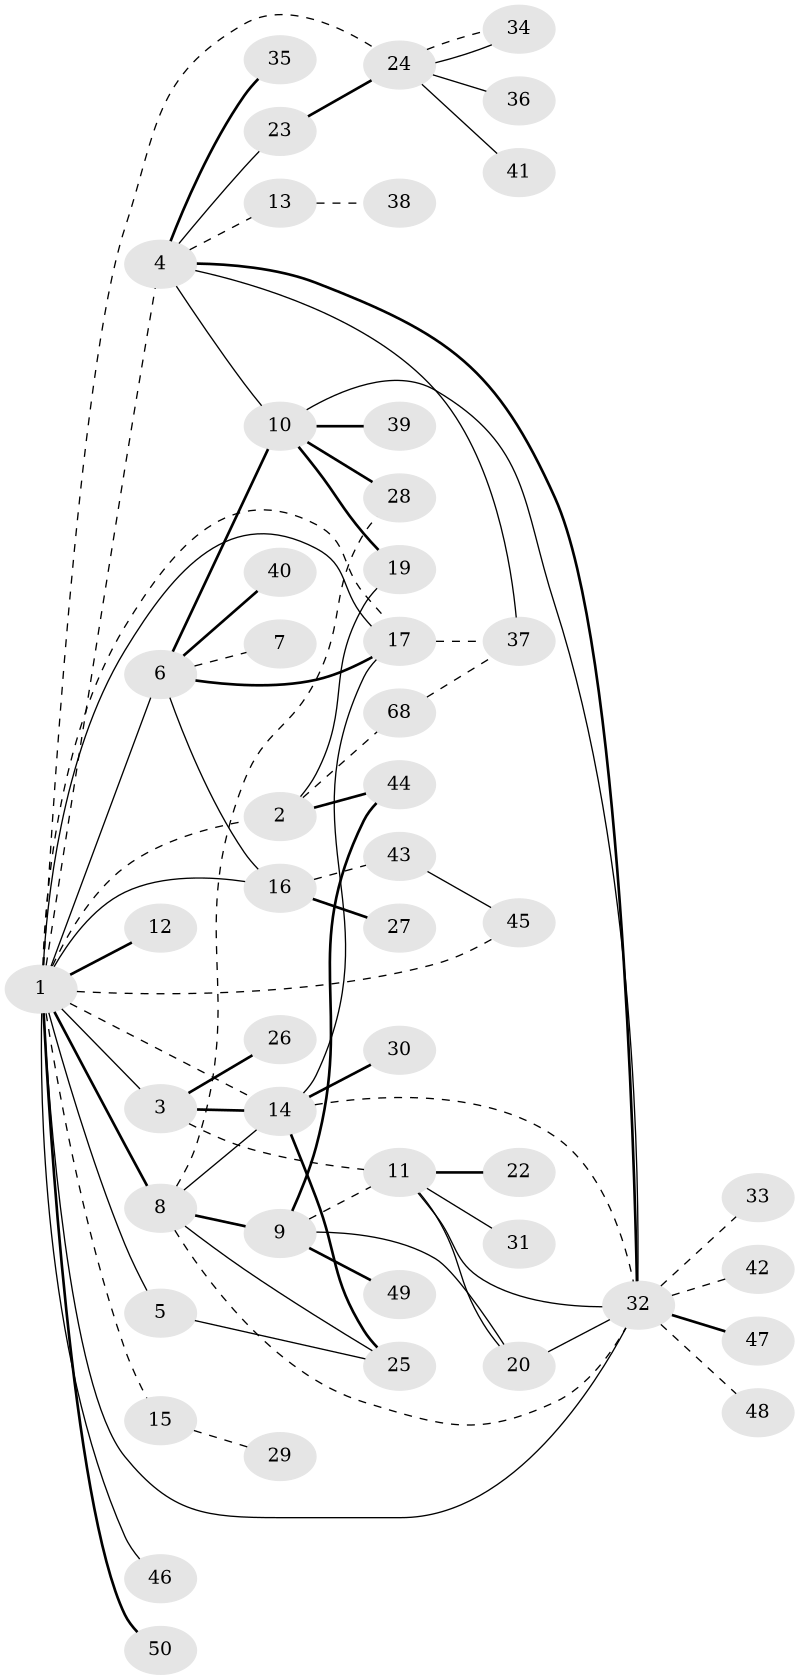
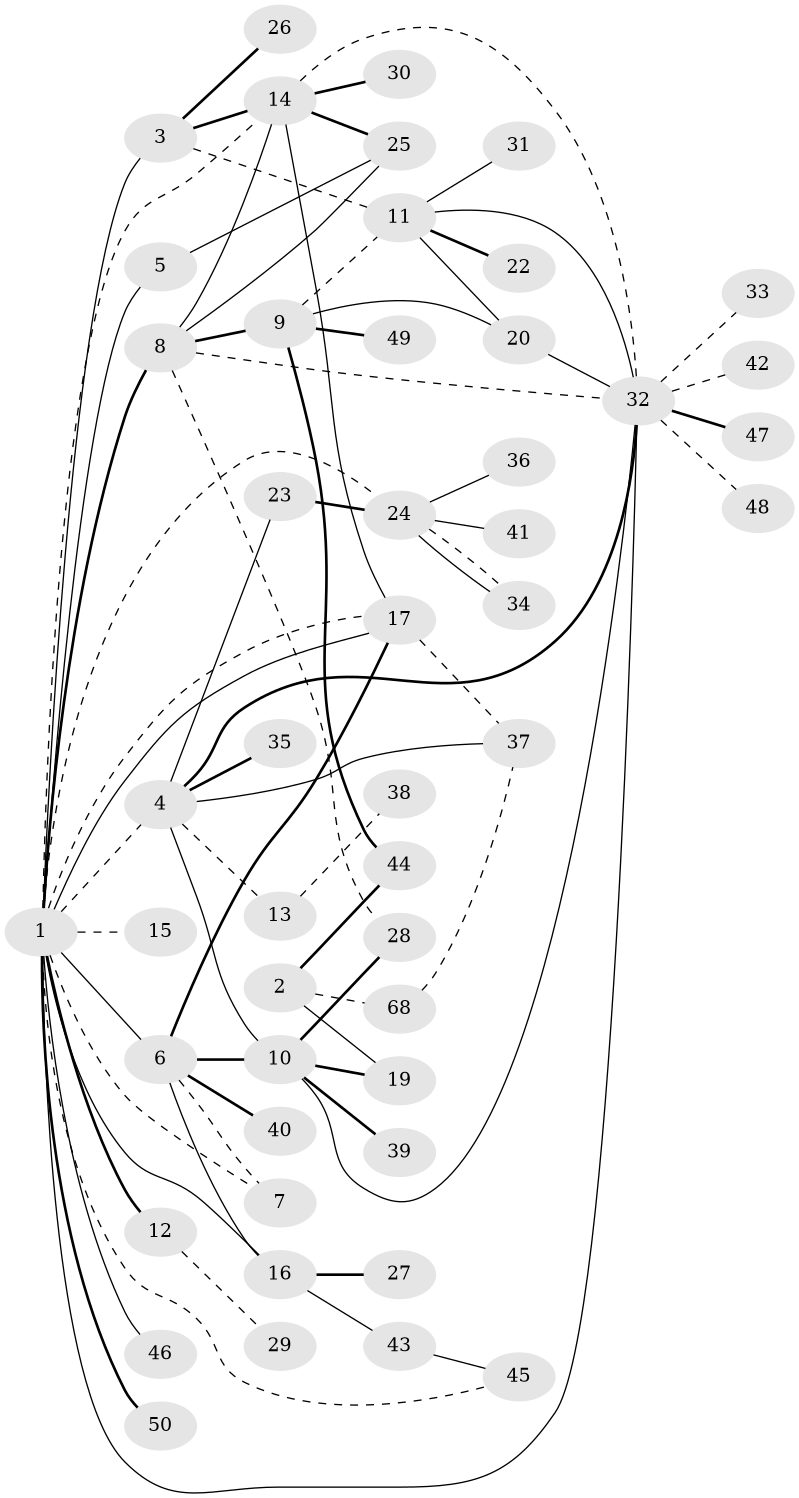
(127, 865) -> (124, 1095)
(331, 875) -> (340, 1311)
(221, 1439) -> (220, 1289)
